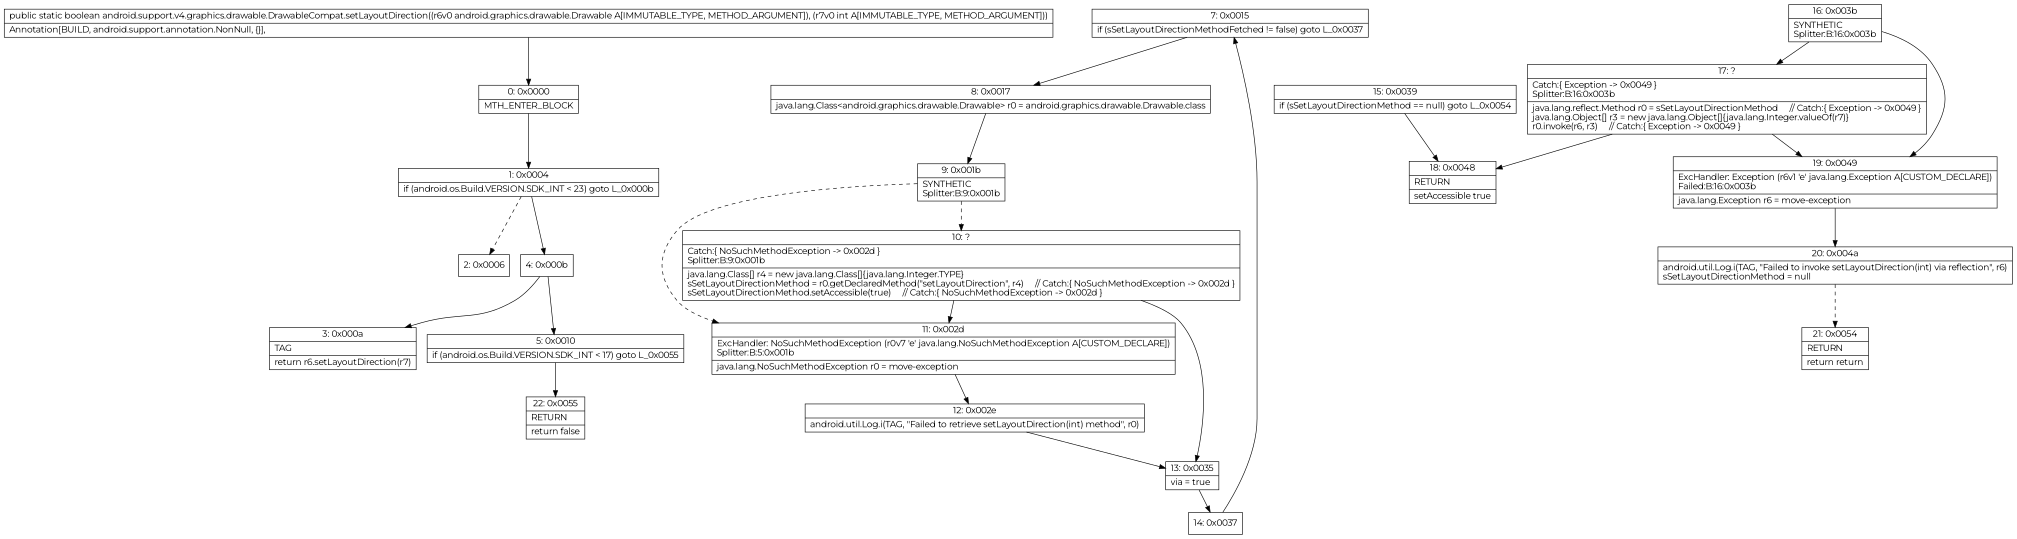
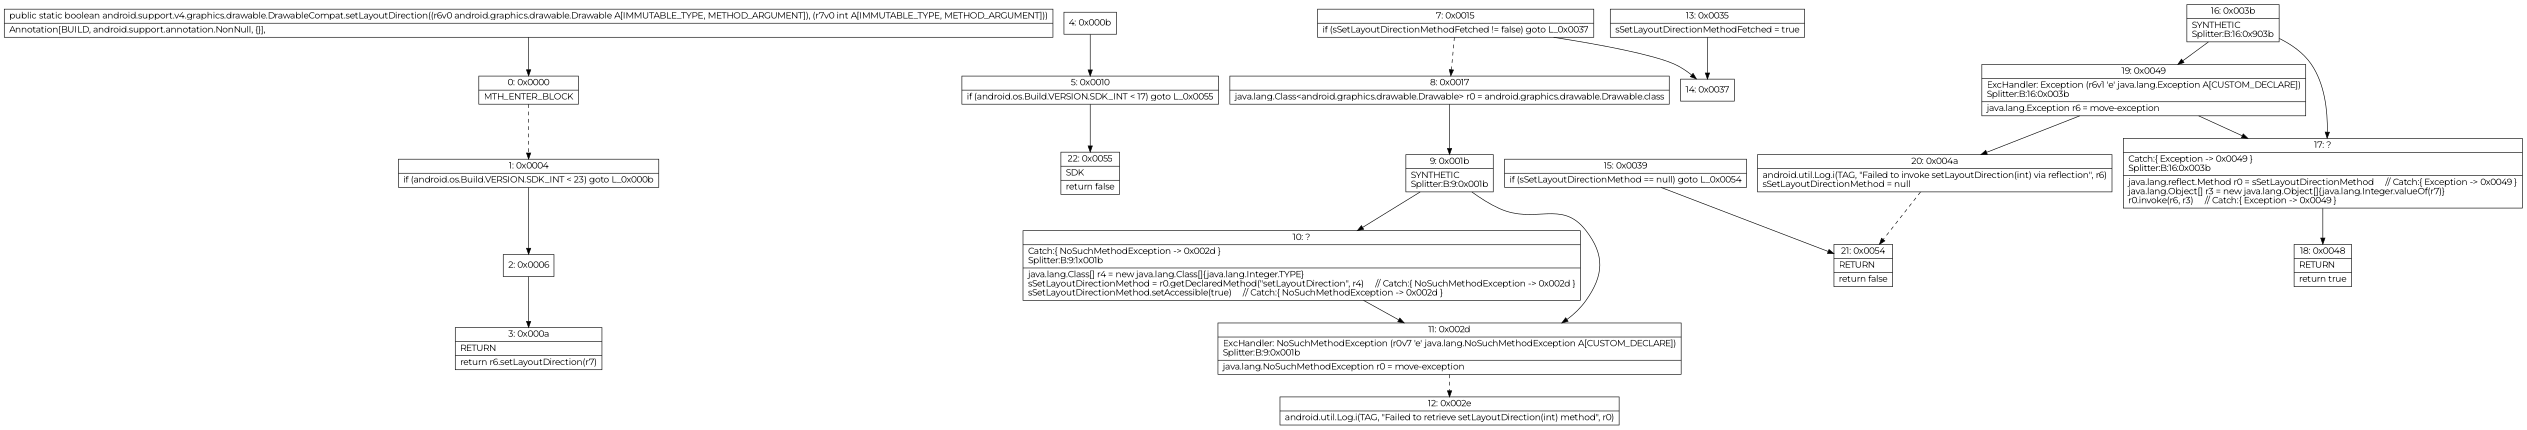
(1835, 35) -> (2233, 35)
(1113, 60) -> (1453, 53)
(1420, 135) -> (1744, 219)
(529, 138) -> (529, 129)
(1785, 144) -> (2221, 126)
(1717, 187) -> (2028, 94)
(1453, 196) -> (2323, 279)
(735, 204) -> (1578, 223)
(961, 213) -> (1391, 210)
(537, 222) -> none
(507, 223) -> (529, 218)
(726, 261) -> (1066, 261)
(1257, 281) -> (1625, 50)
(481, 314) -> (529, 299)
(283, 348) -> (478, 348)
(756, 353) -> (1262, 353)
(1835, 362) -> (1863, 279)
(1200, 364) -> none
(960, 386) -> (1450, 383)
(549, 418) -> (1075, 173)
(1093, 449) -> none
(1190, 482) -> (1707, 30)
